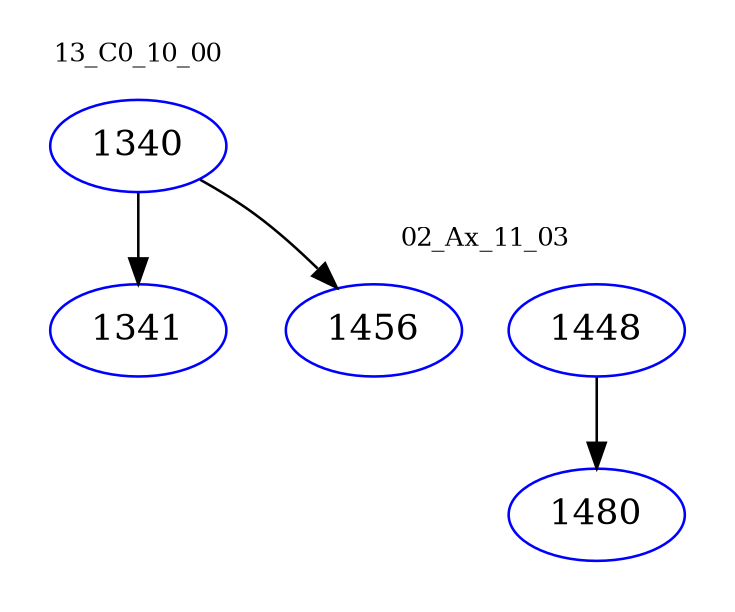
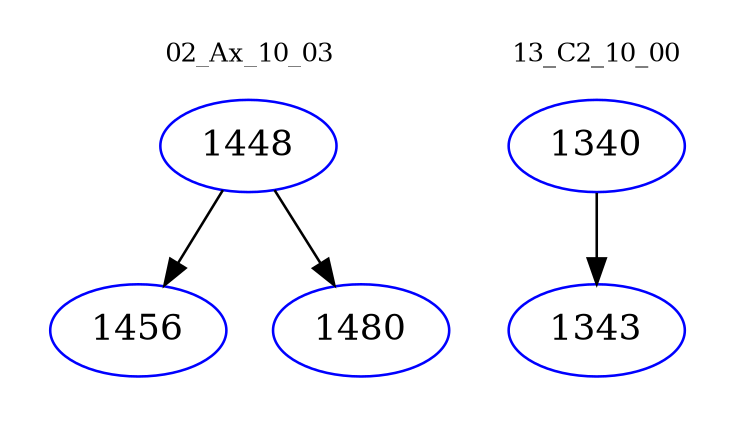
(138, 55) -> (597, 55)
(282, 236) -> (201, 227)
(485, 239) -> (250, 55)
(138, 330) -> (597, 330)
